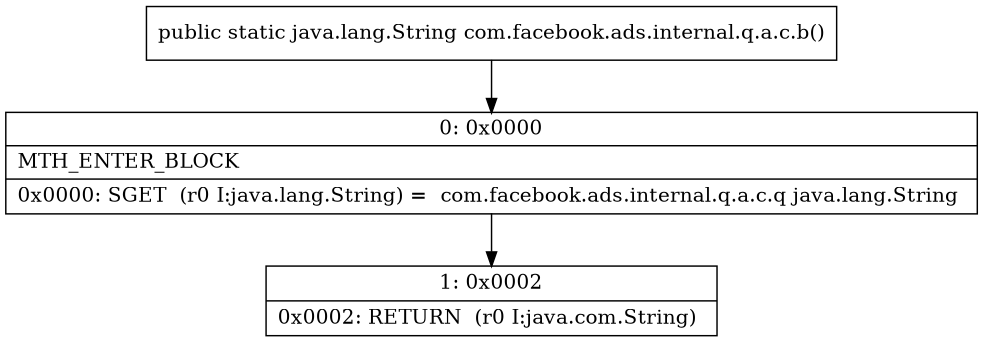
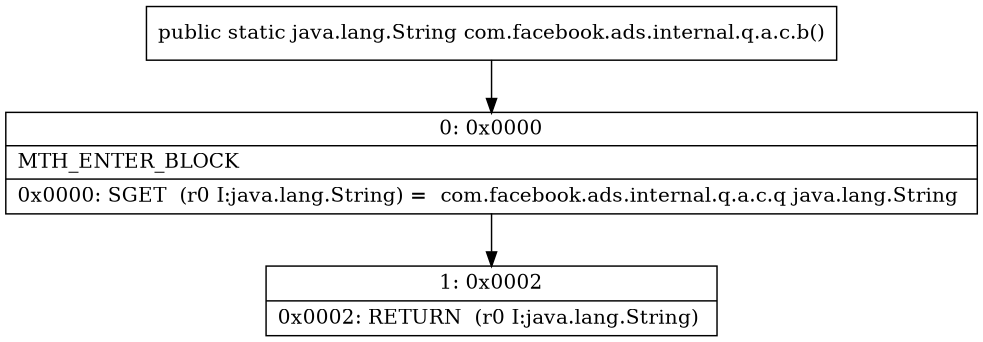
(491, 318) -> (492, 318)
